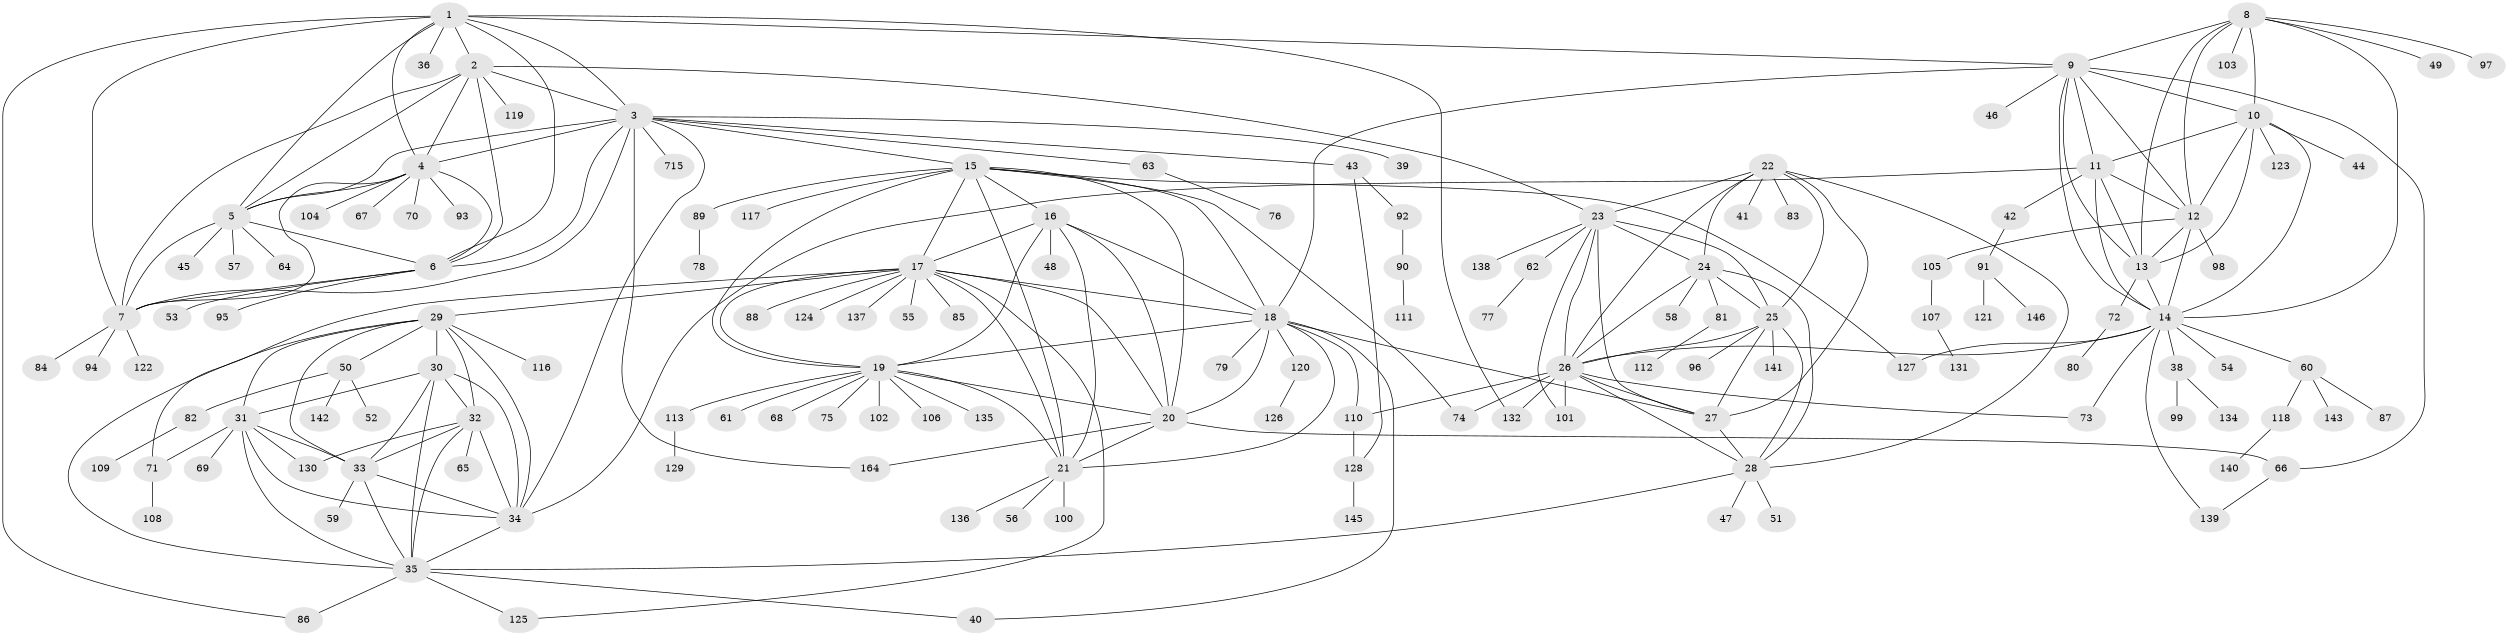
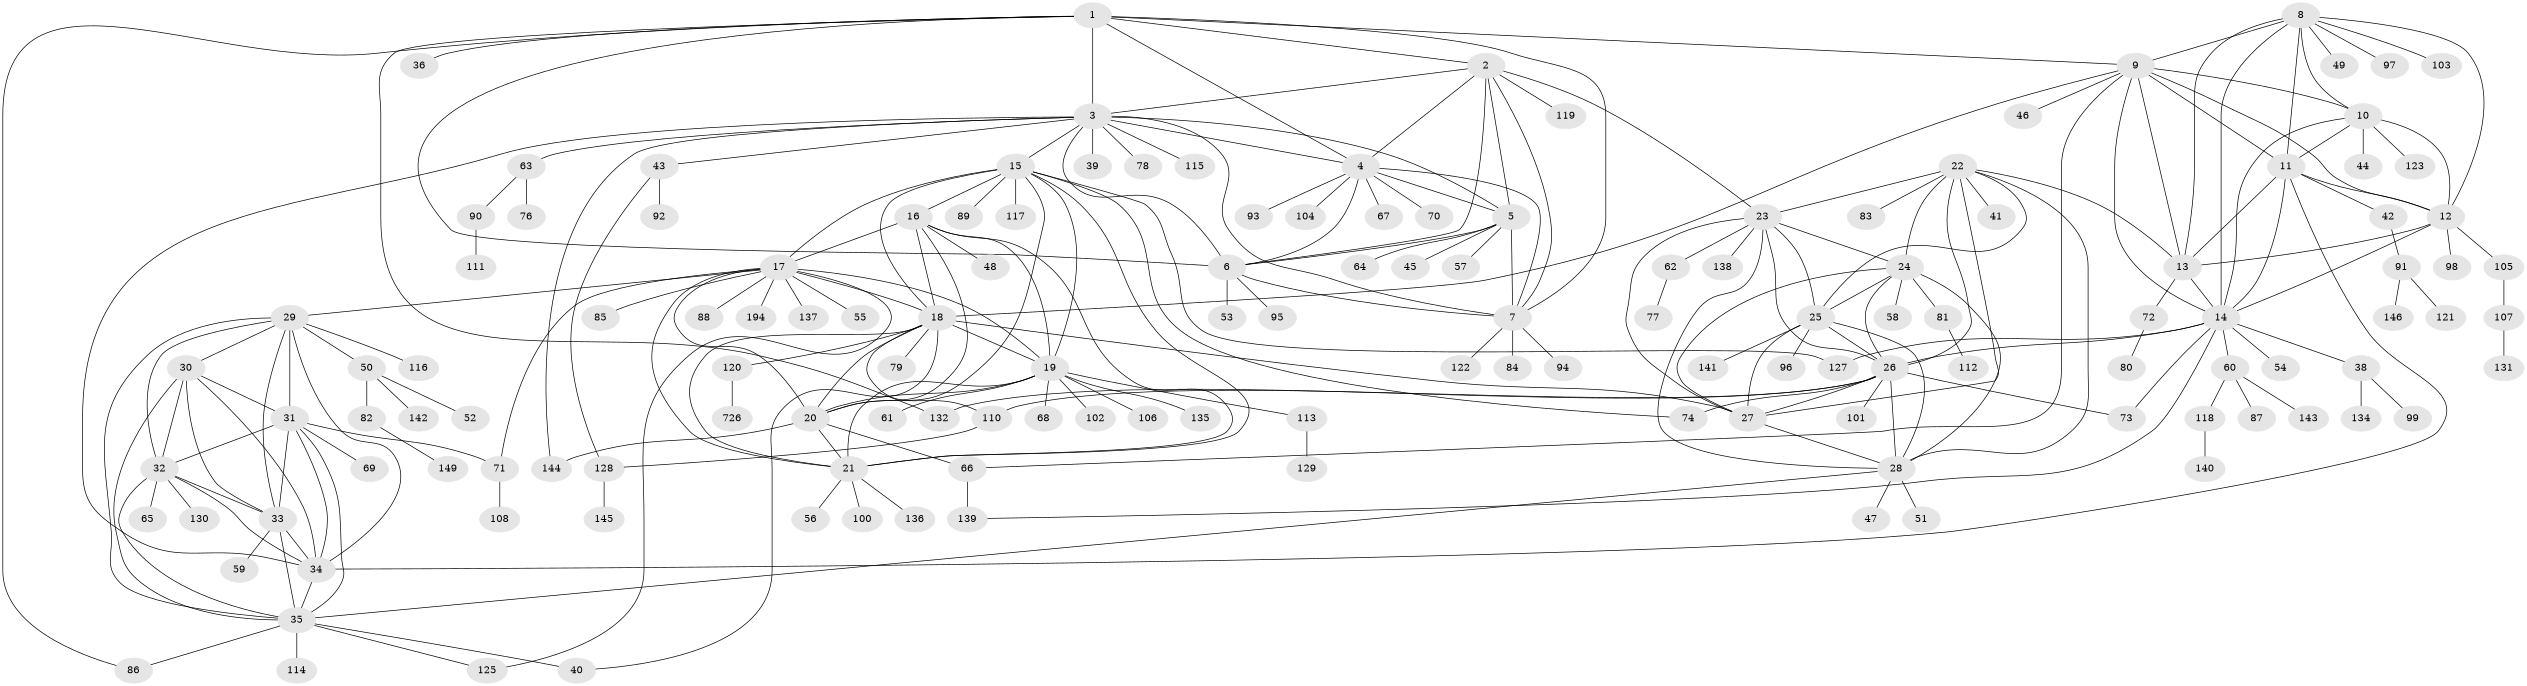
none -> (2294, 88)
(331, 107) -> none
(674, 167) -> (1195, 167)
(2230, 213) -> (2081, 197)
(699, 242) -> (1118, 141)
(1403, 242) -> (501, 192)
none -> (1734, 308)
(1551, 317) -> (1658, 408)
(804, 318) -> (756, 318)
(827, 419) -> none
(1274, 419) -> (732, 419)
(275, 444) -> (225, 444)
(101, 469) -> (448, 469)
(870, 469) -> (552, 469)
none -> (297, 671)
